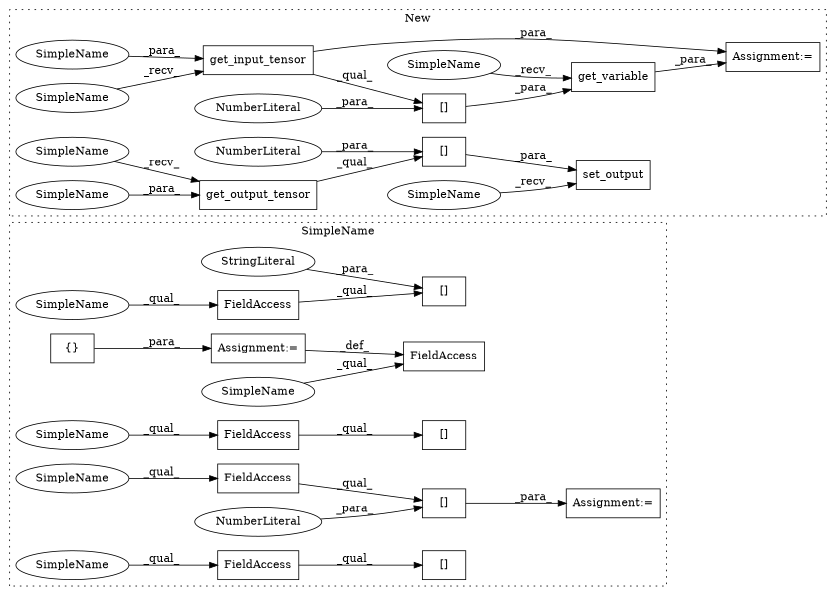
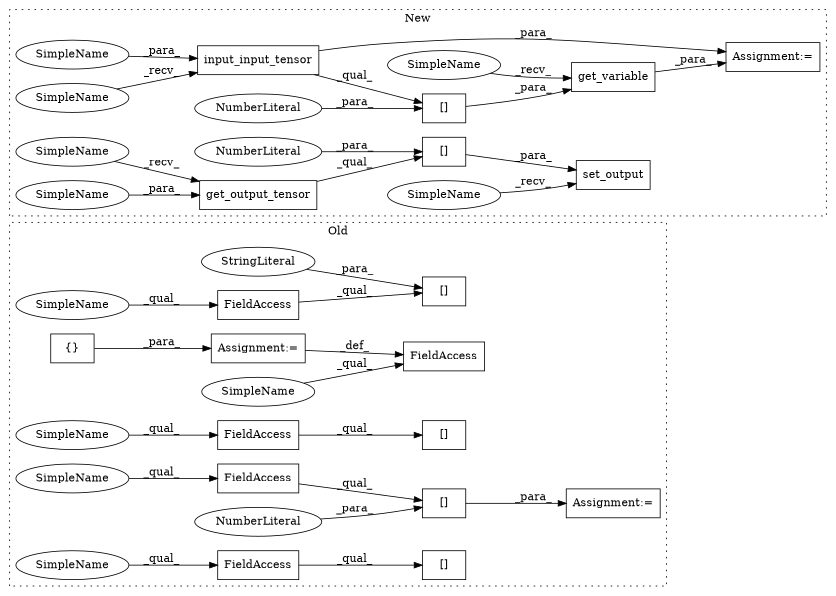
(258, 60) -> (258, 60)
(338, 232) -> (338, 232)
